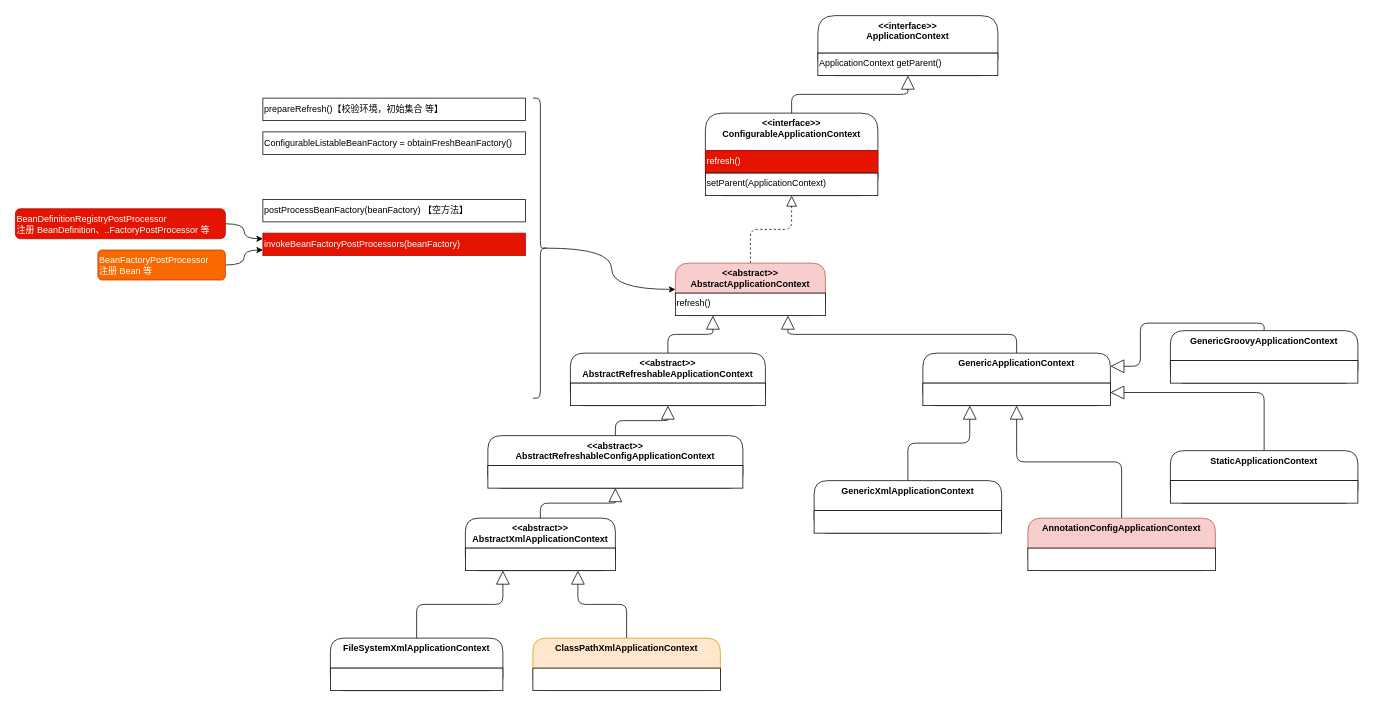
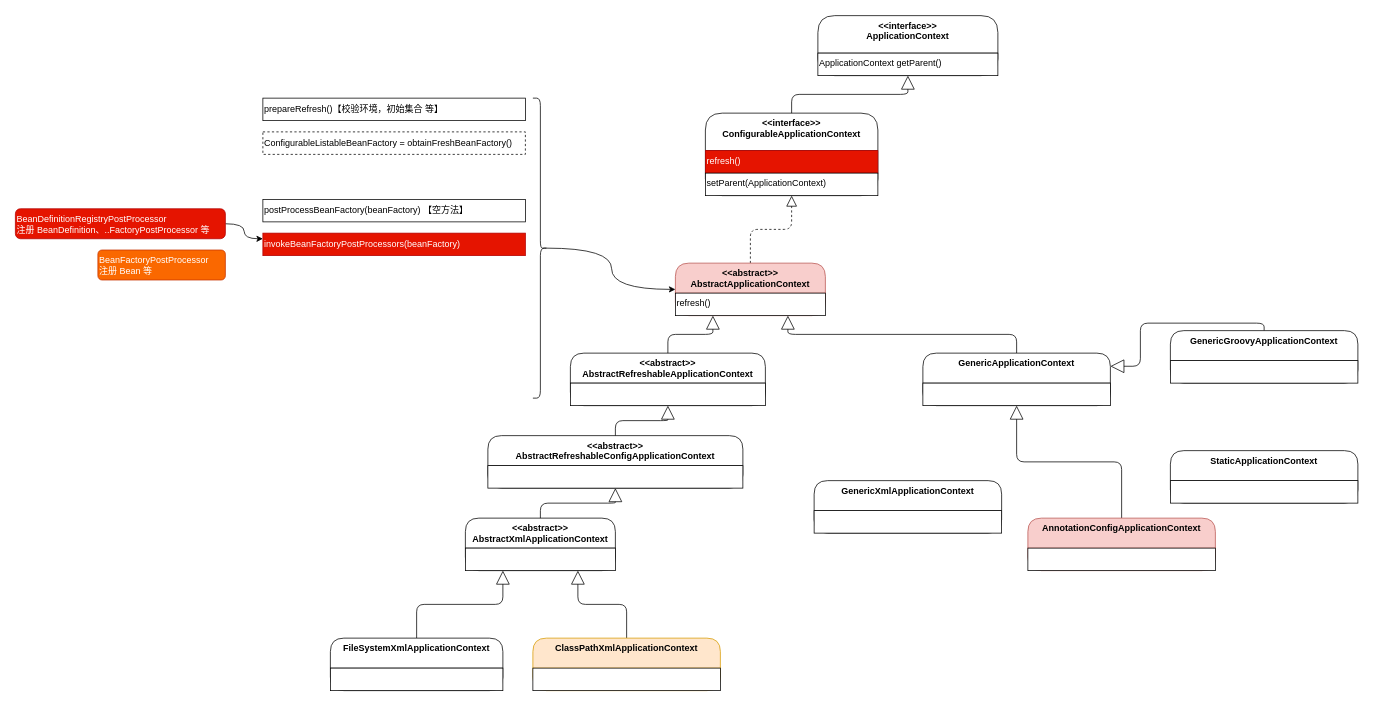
(394, 143) -> (394, 143)
(243, 260) -> none
(1220, 392) -> none
(932, 443) -> none
